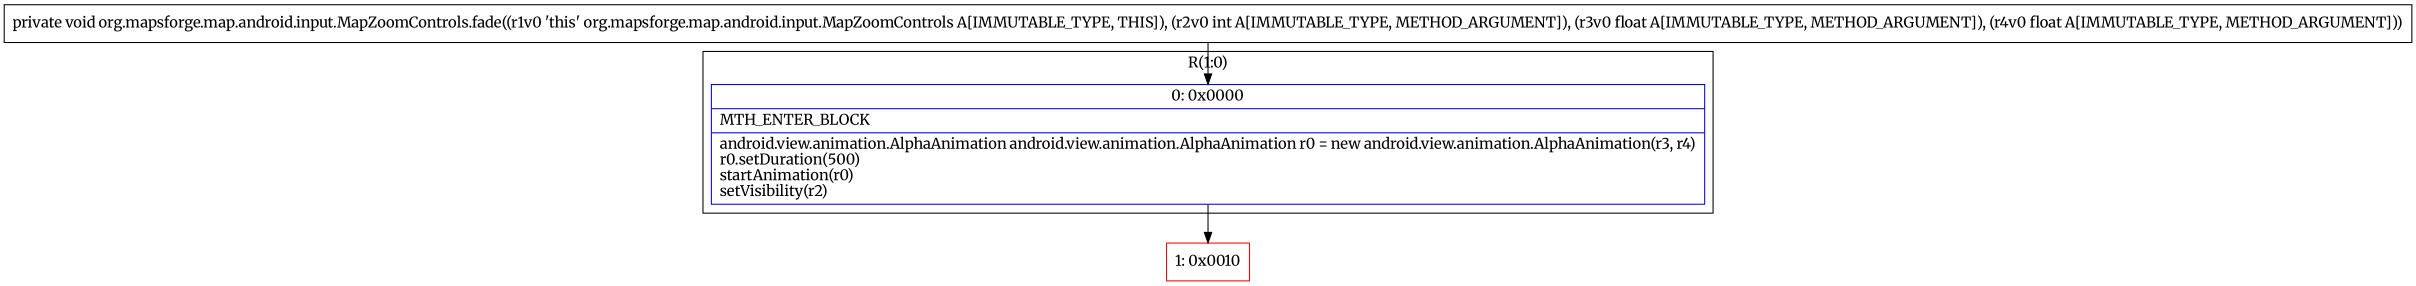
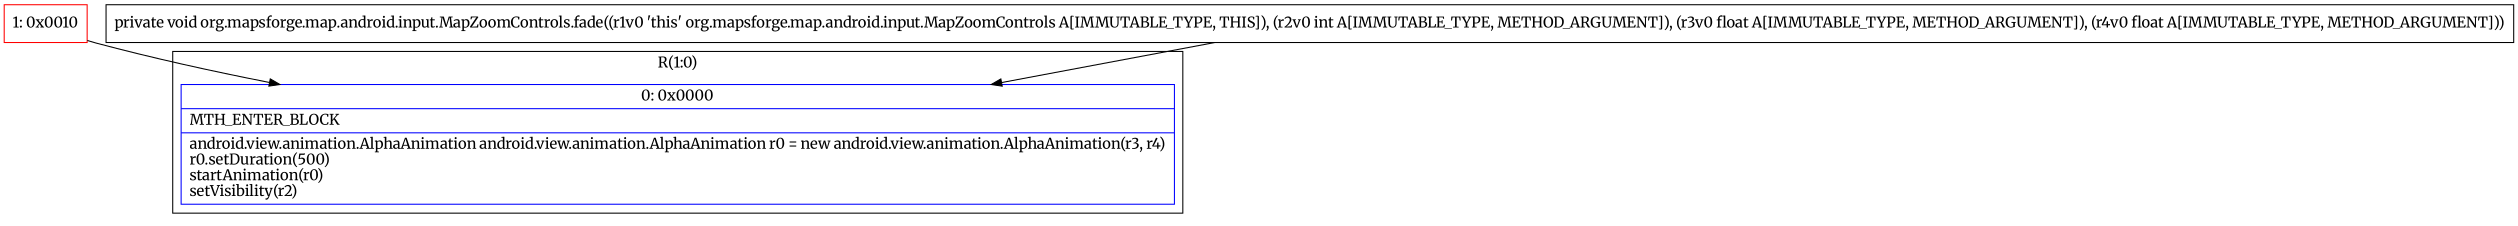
(1208, 220) -> (182, 64)
